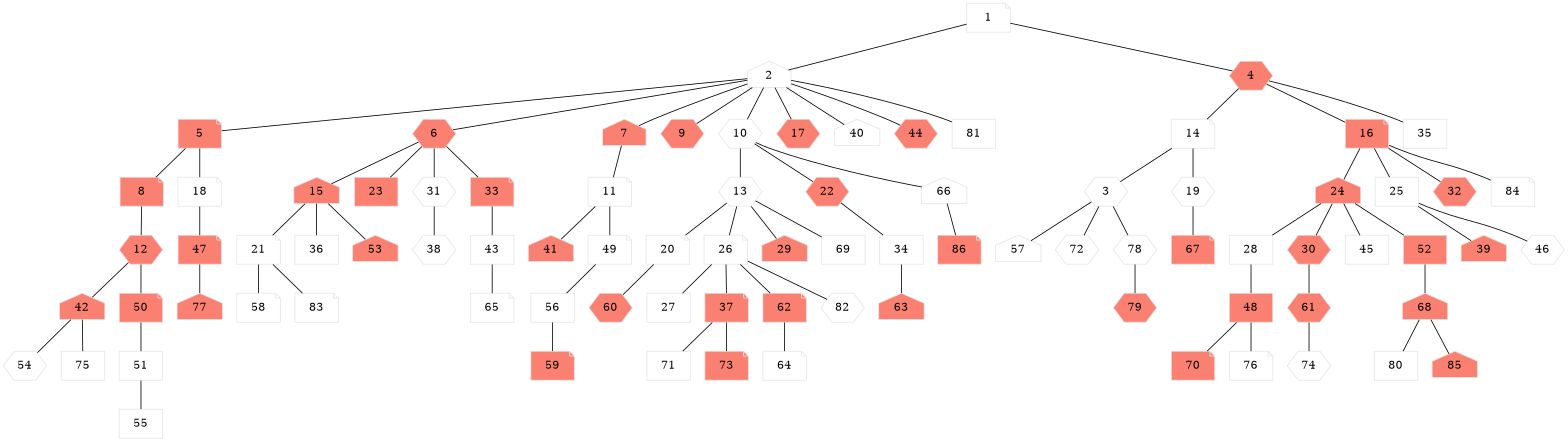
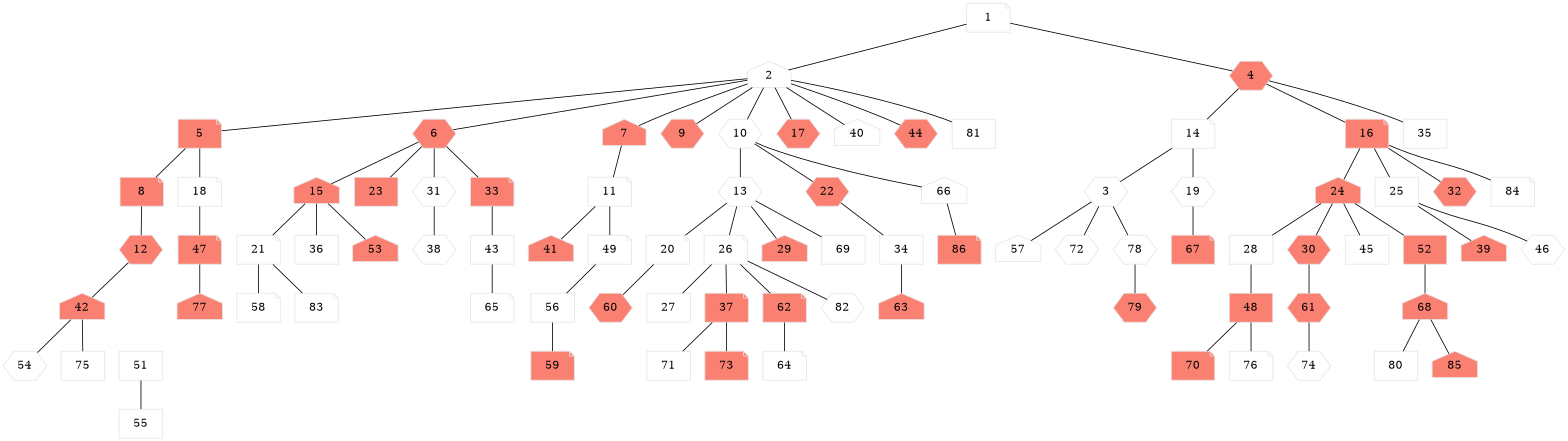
(141, 308) -> none
